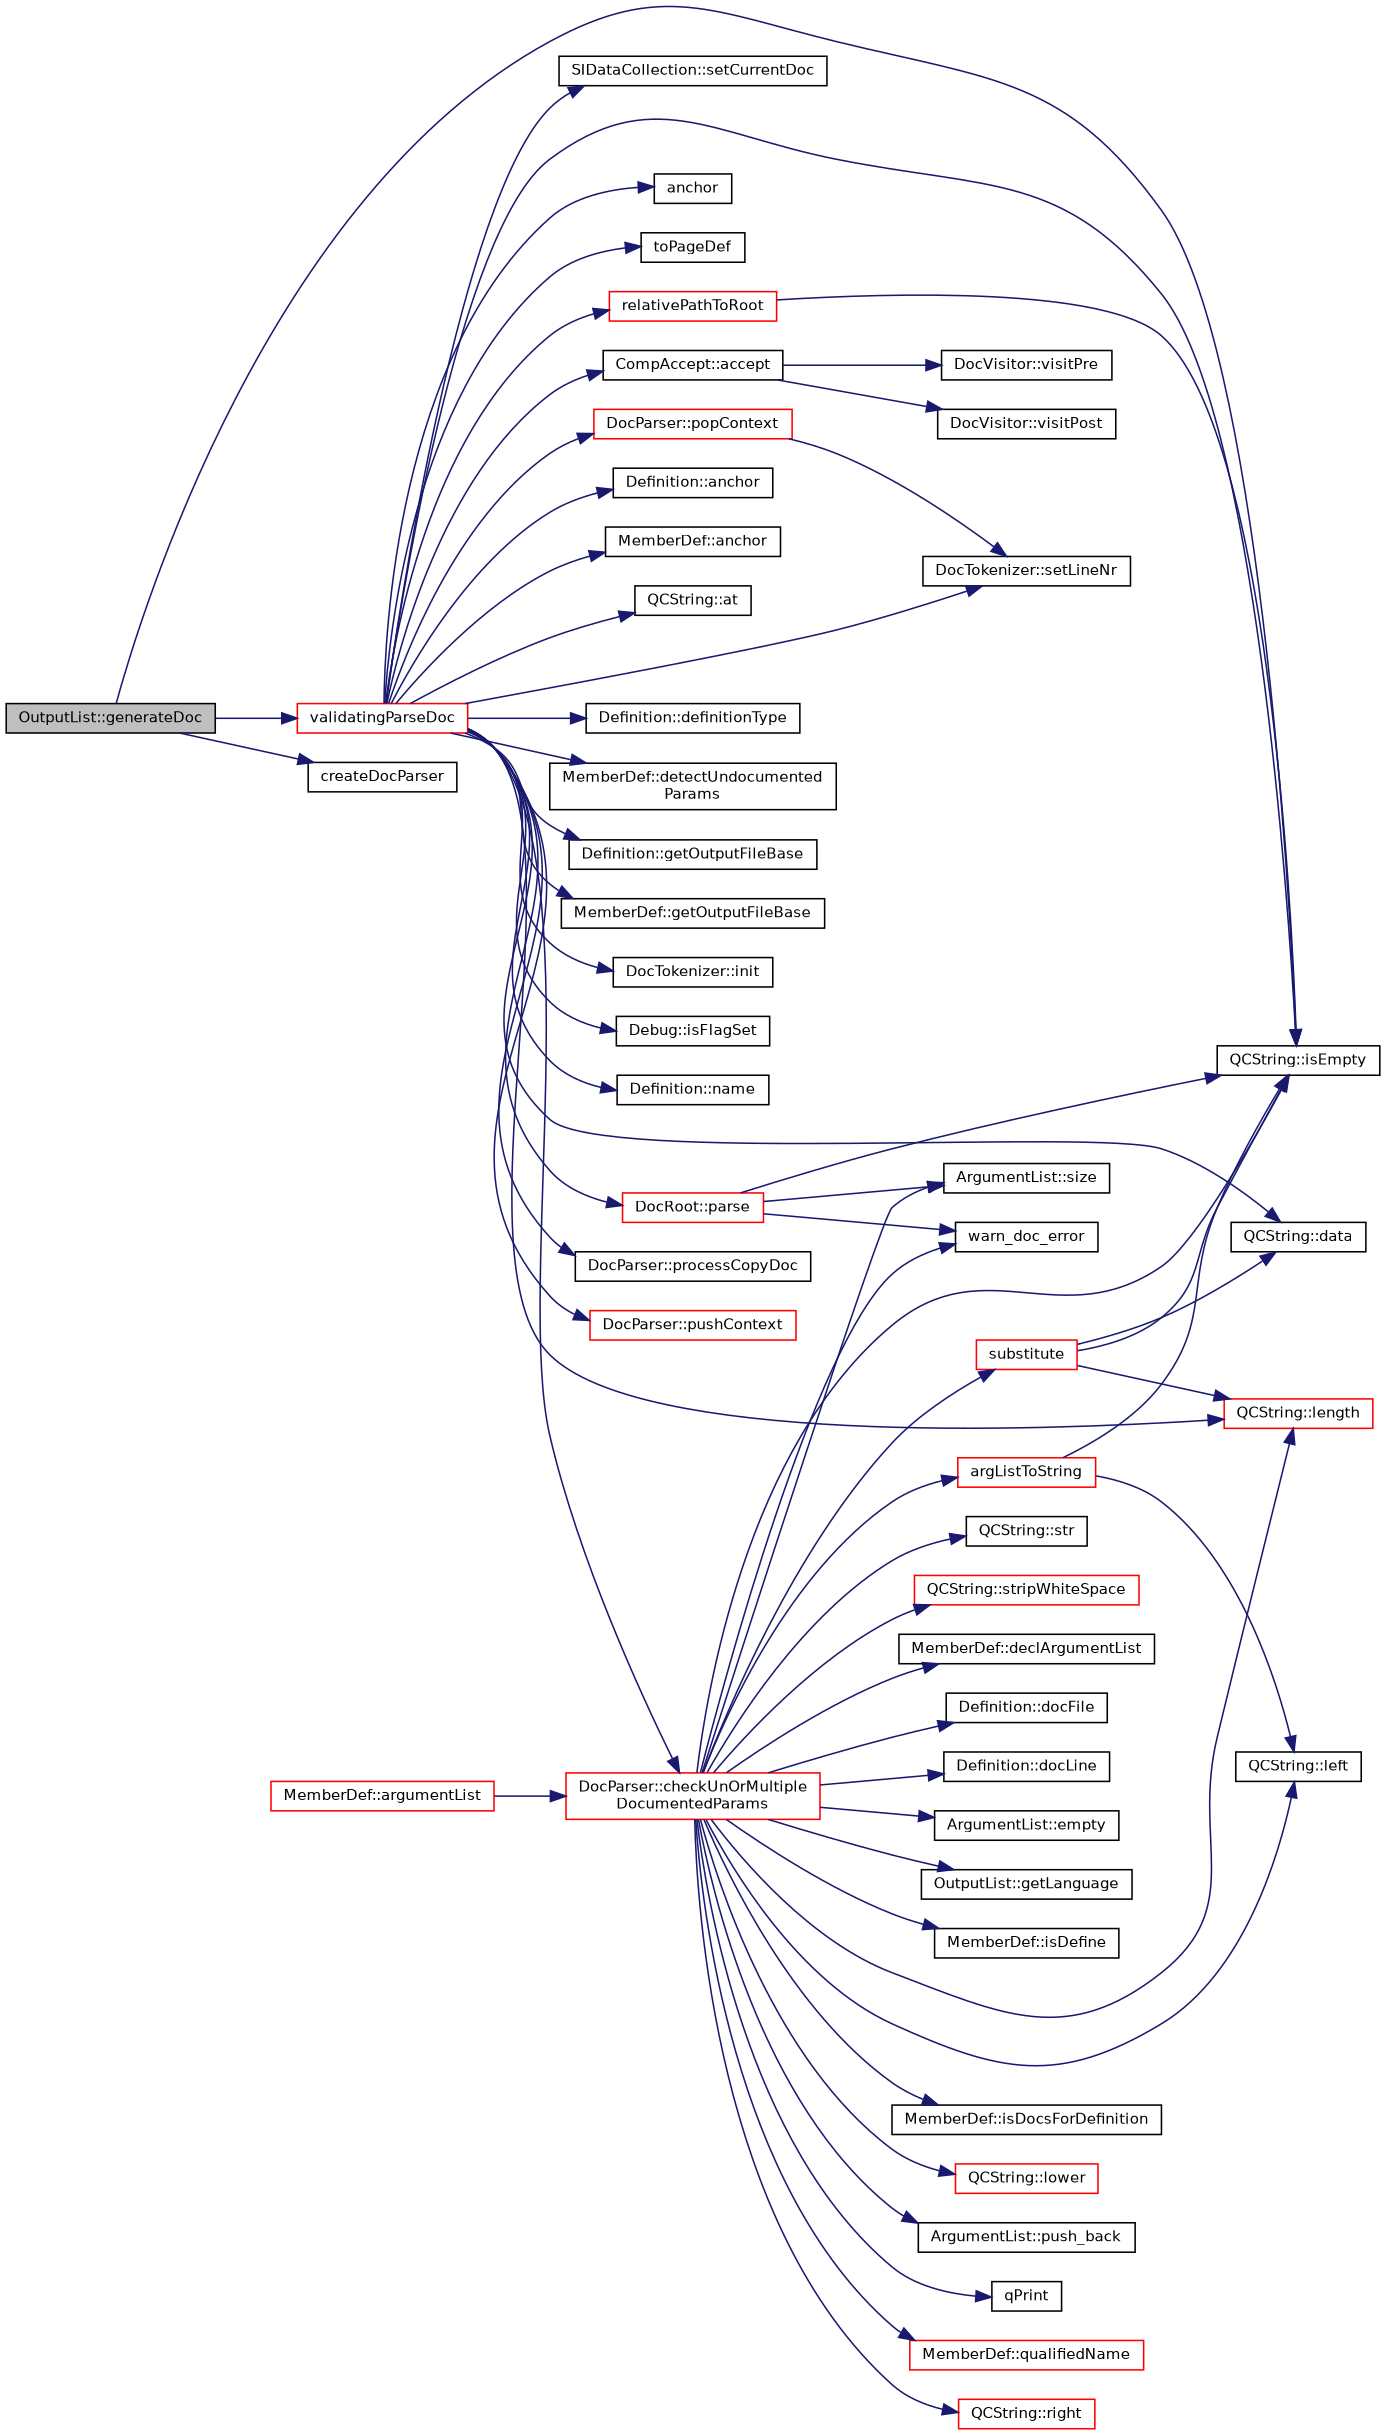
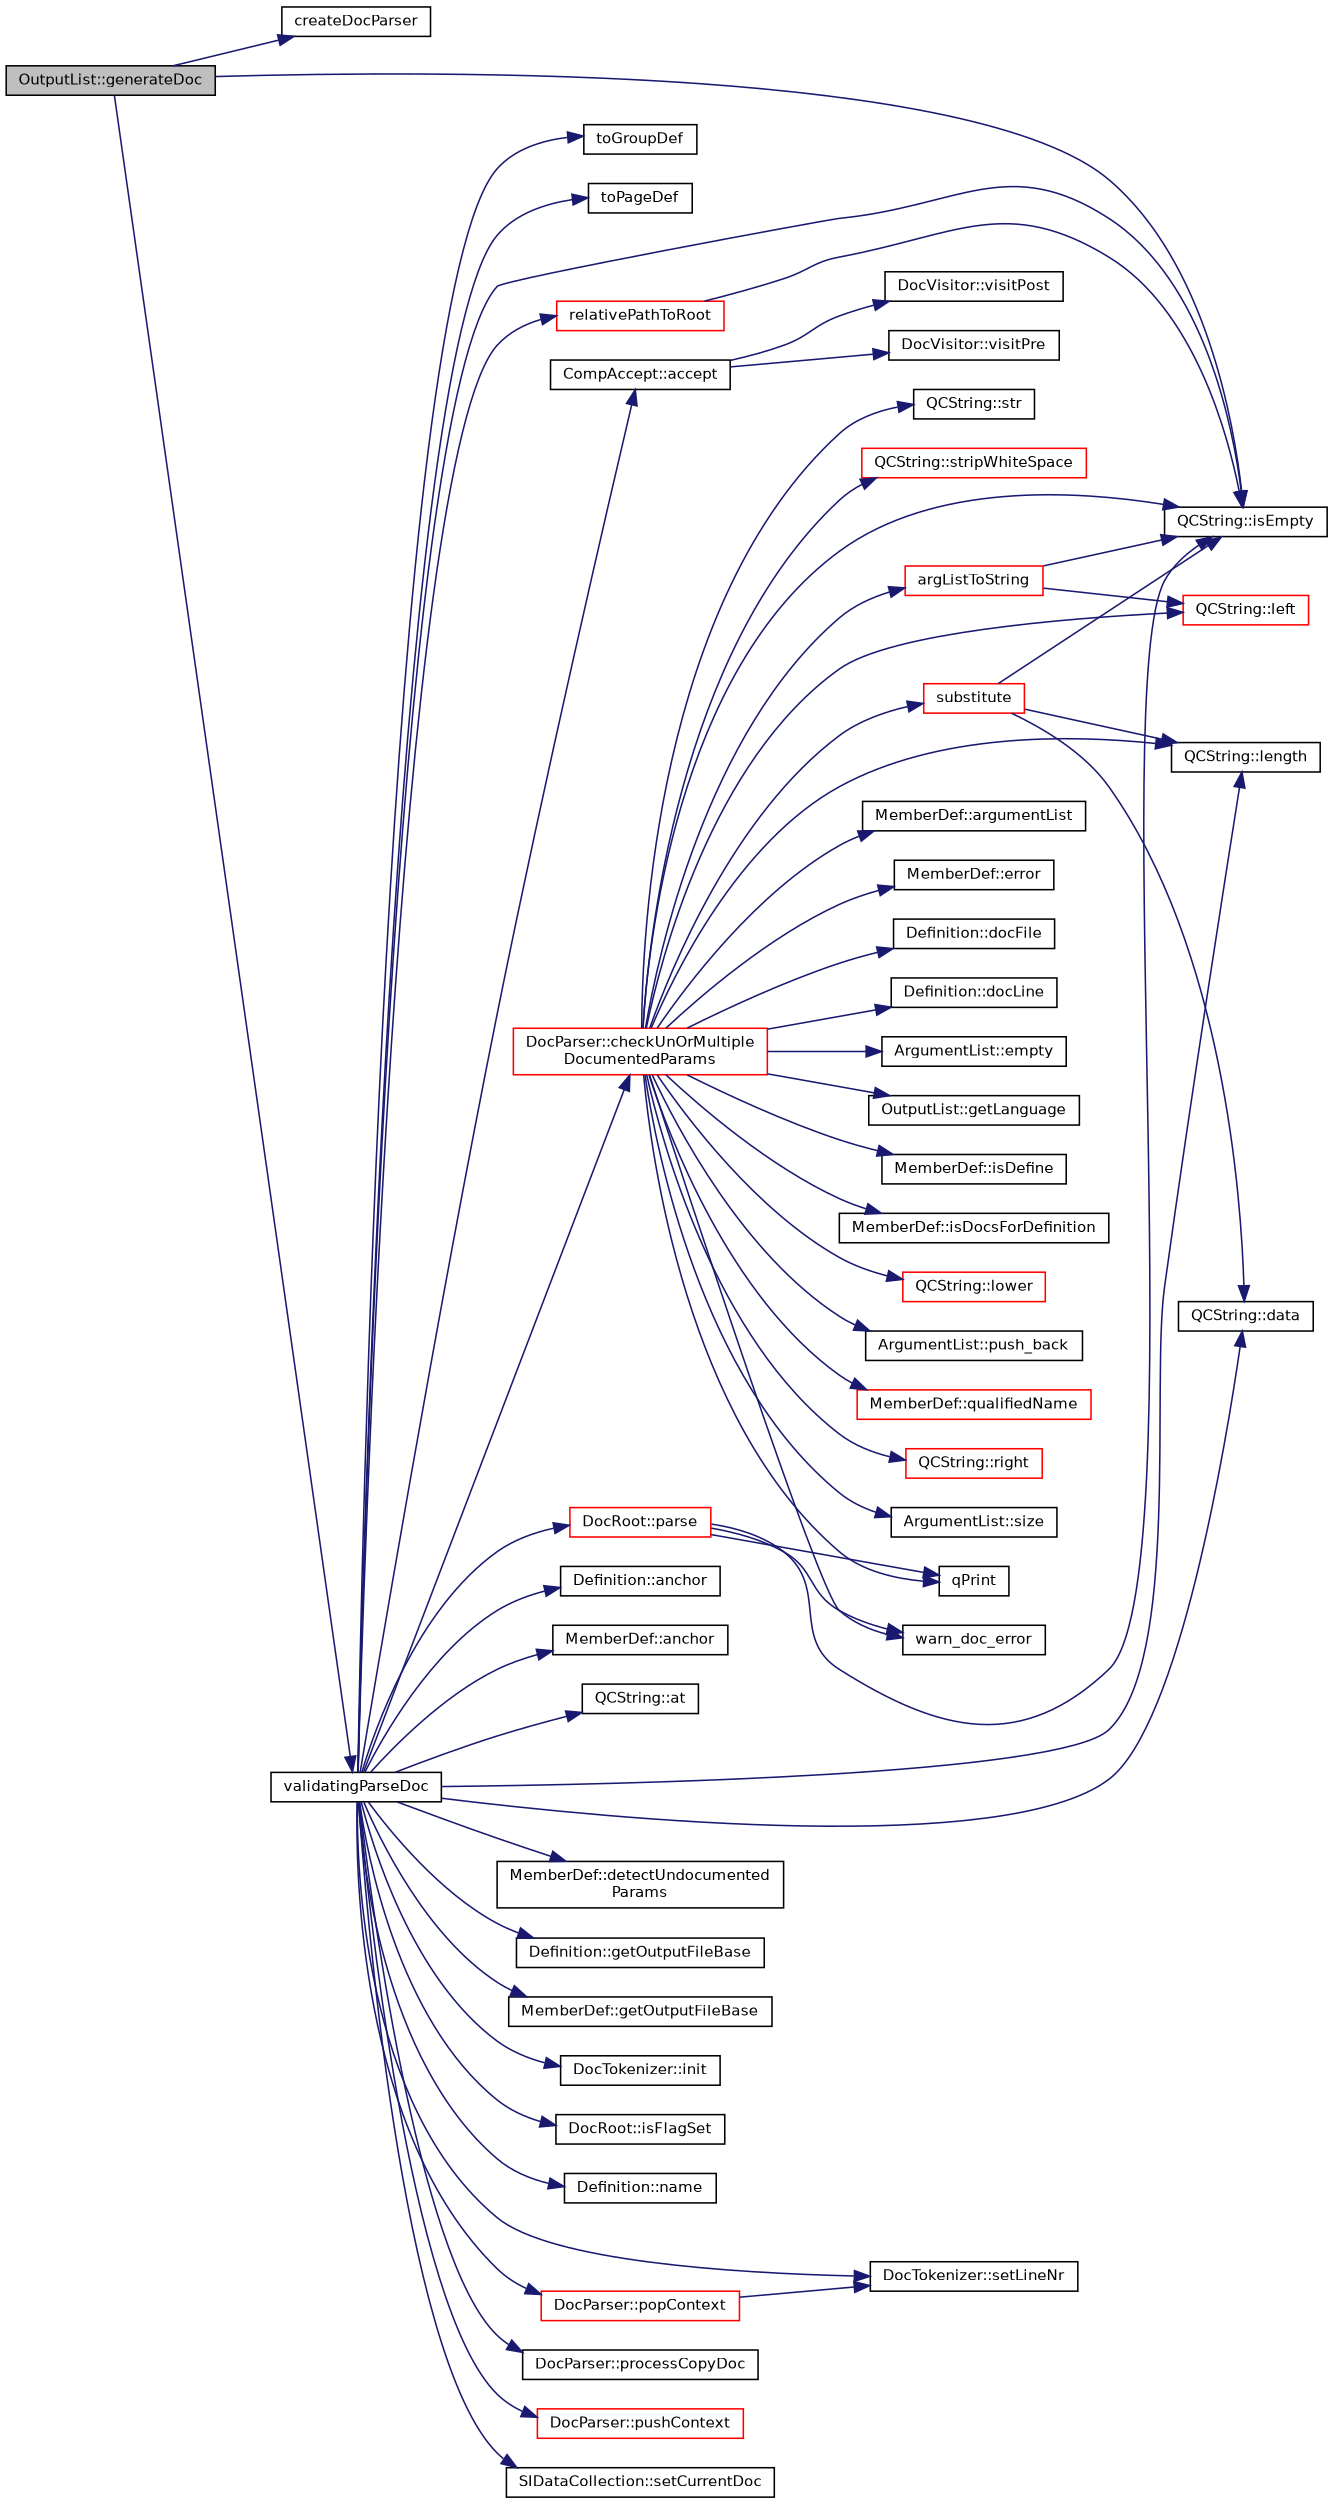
(693, 189) -> (640, 139)
(383, 718) -> (356, 1787)
(693, 718) -> none
(693, 1031) -> (640, 2129)
(846, 1194) -> (828, 1555)
(1299, 1414) -> (1246, 757)
(1027, 1649) -> (974, 875)
(1299, 1767) -> (1246, 610)
(383, 1796) -> (974, 816)
(522, 1796) -> (746, 919)
